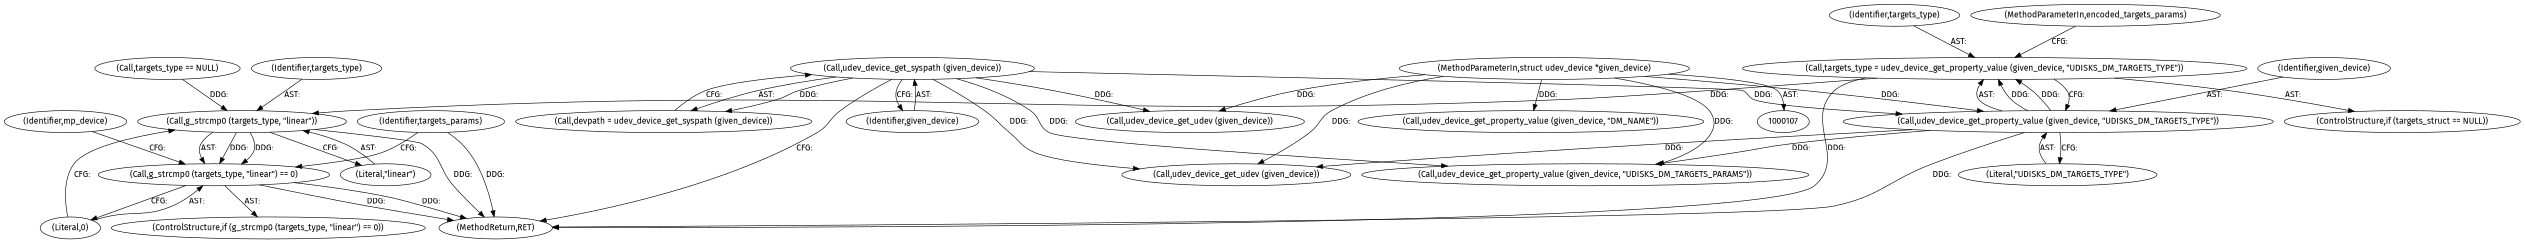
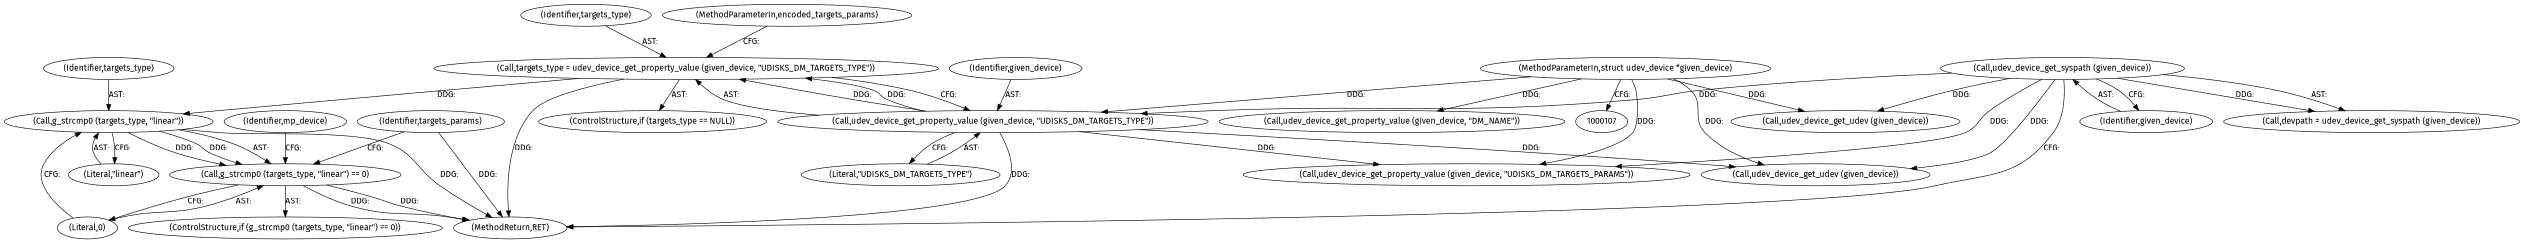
(167, 68) -> none
(737, 83) -> none
(1792, 95) -> (1624, 95)
(2402, 122) -> (653, 122)
